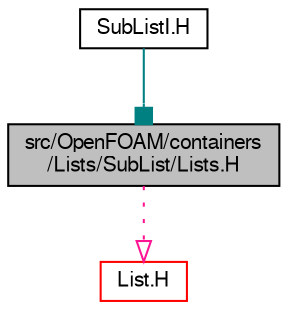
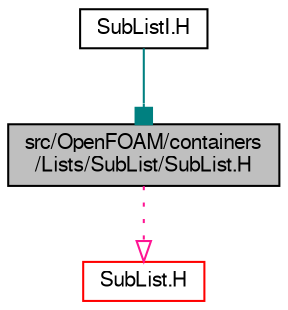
(144, 155) -> (144, 155)
(144, 281) -> (144, 281)
